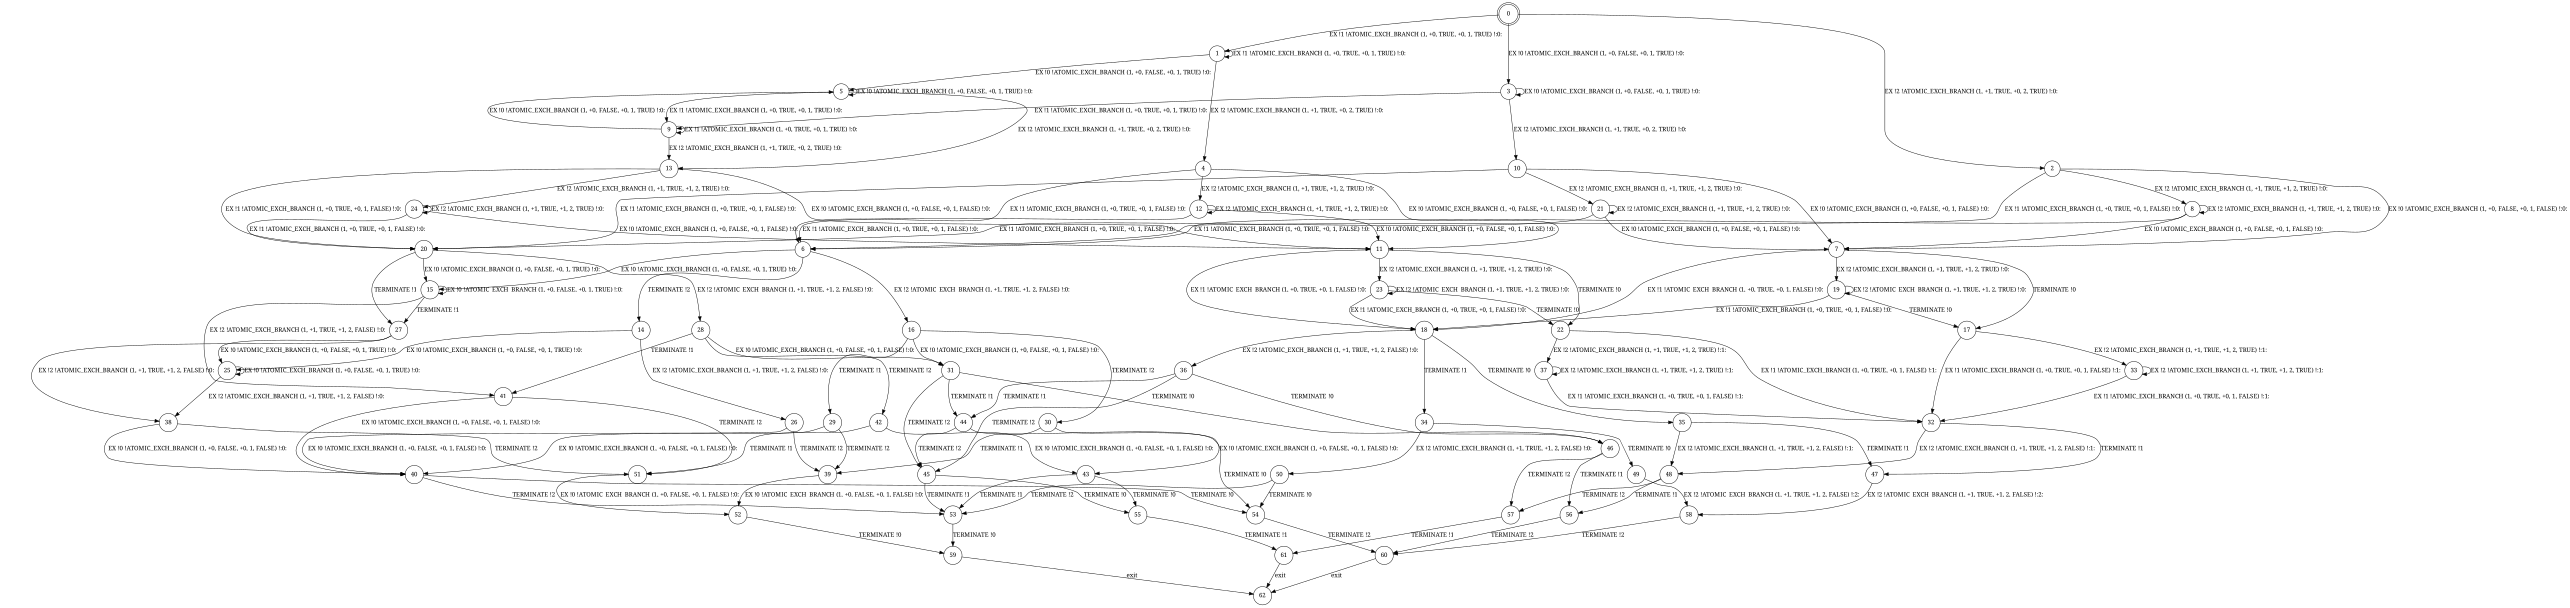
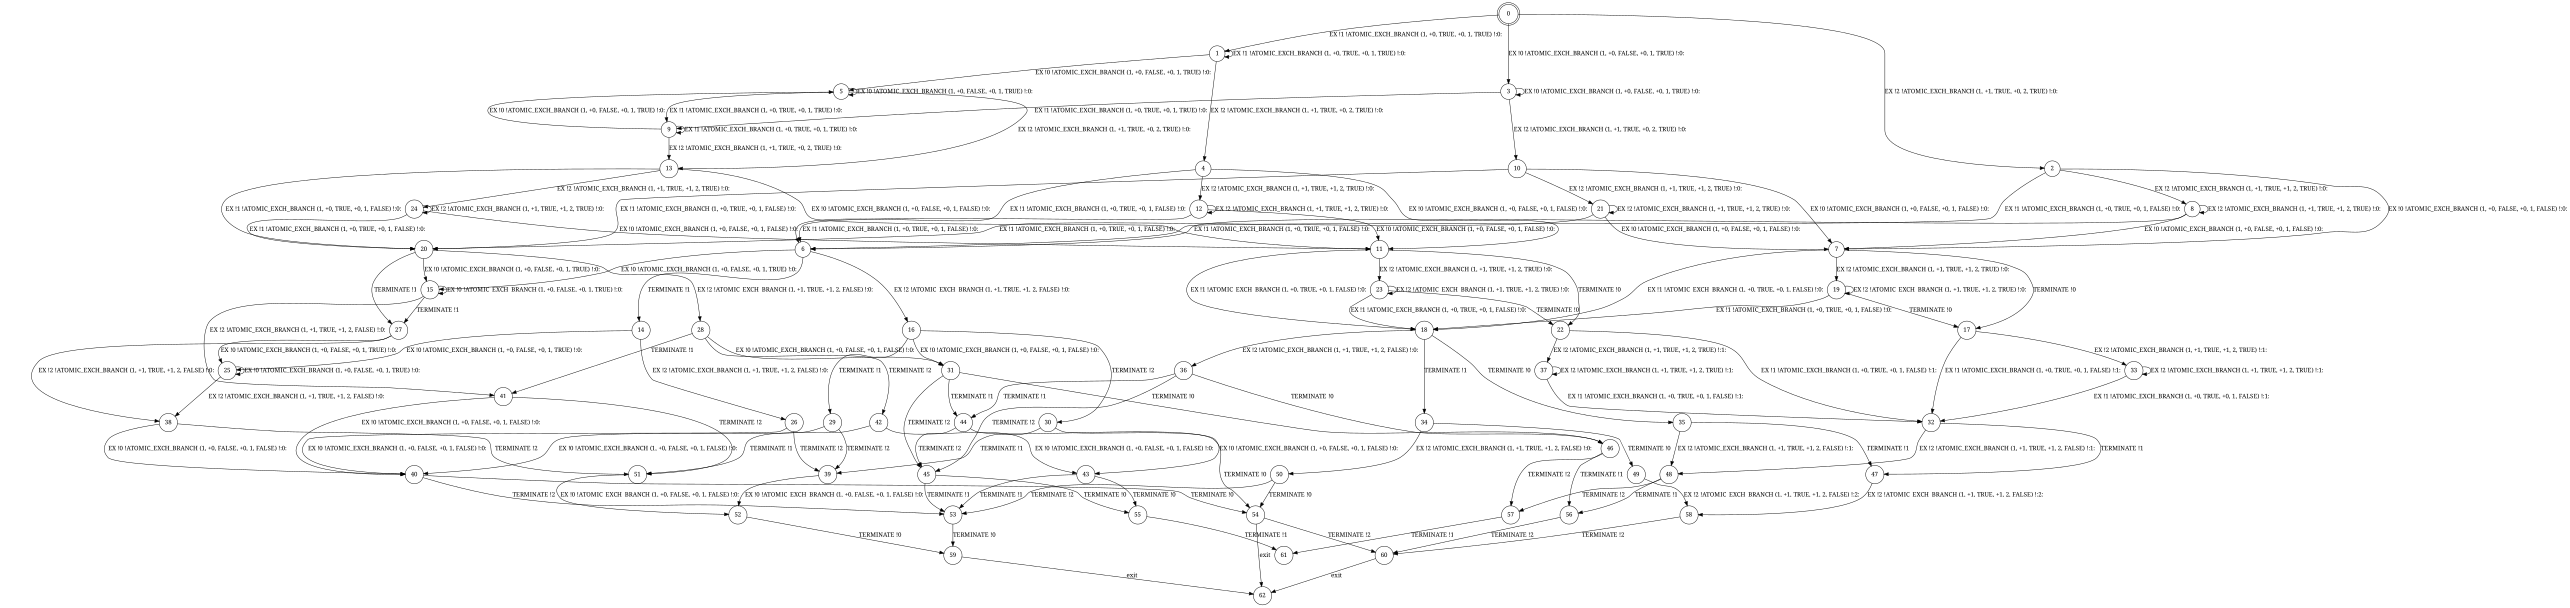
(669, 290) -> (669, 290)
(1274, 574) -> (1259, 553)
